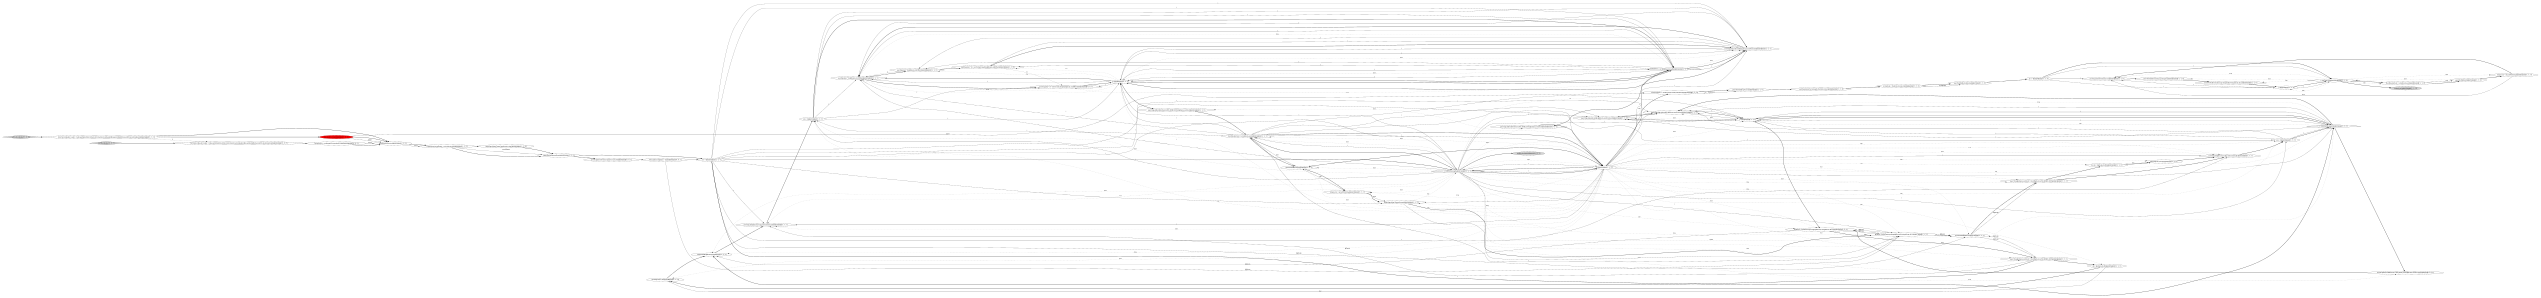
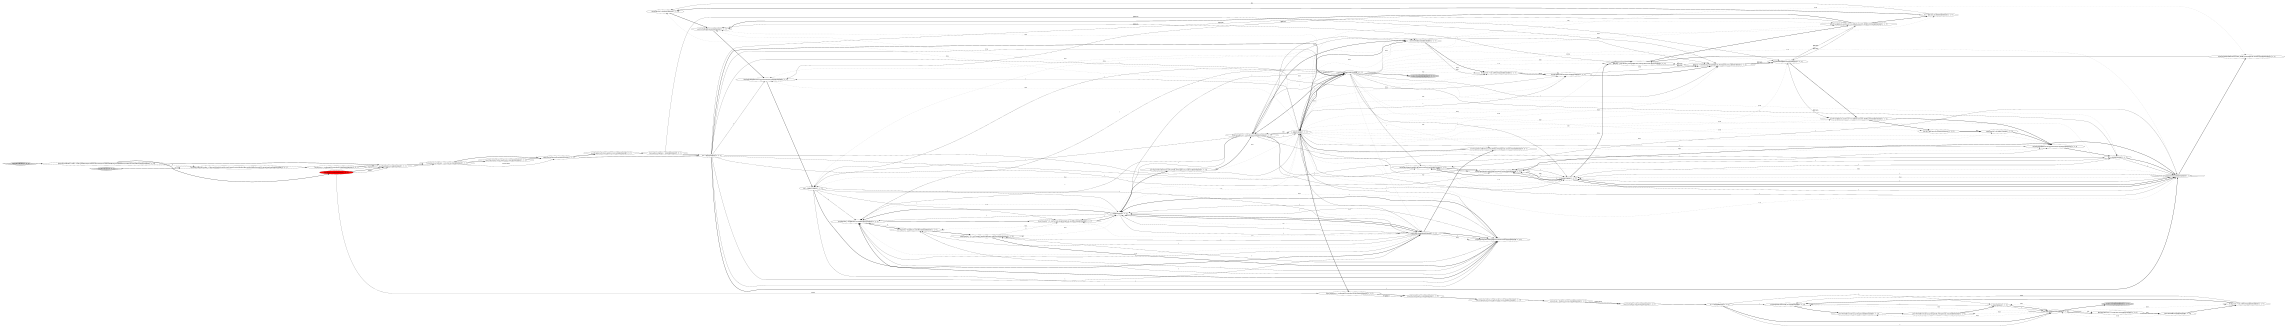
(1435, 191) -> (1462, 68)
